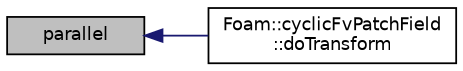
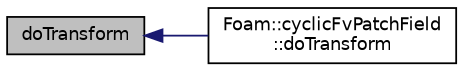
(76, 36) -> (76, 36)
